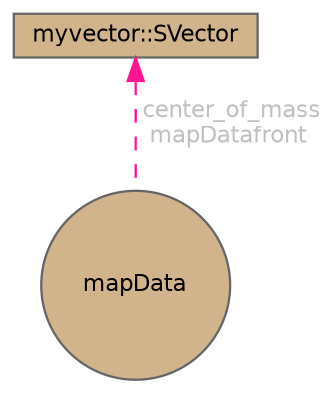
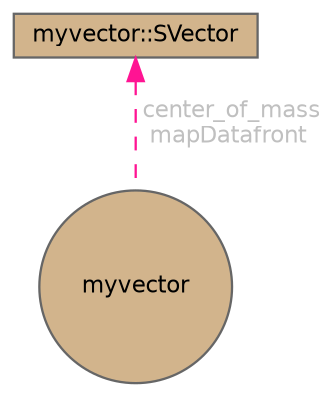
(136, 285) -> (136, 287)
